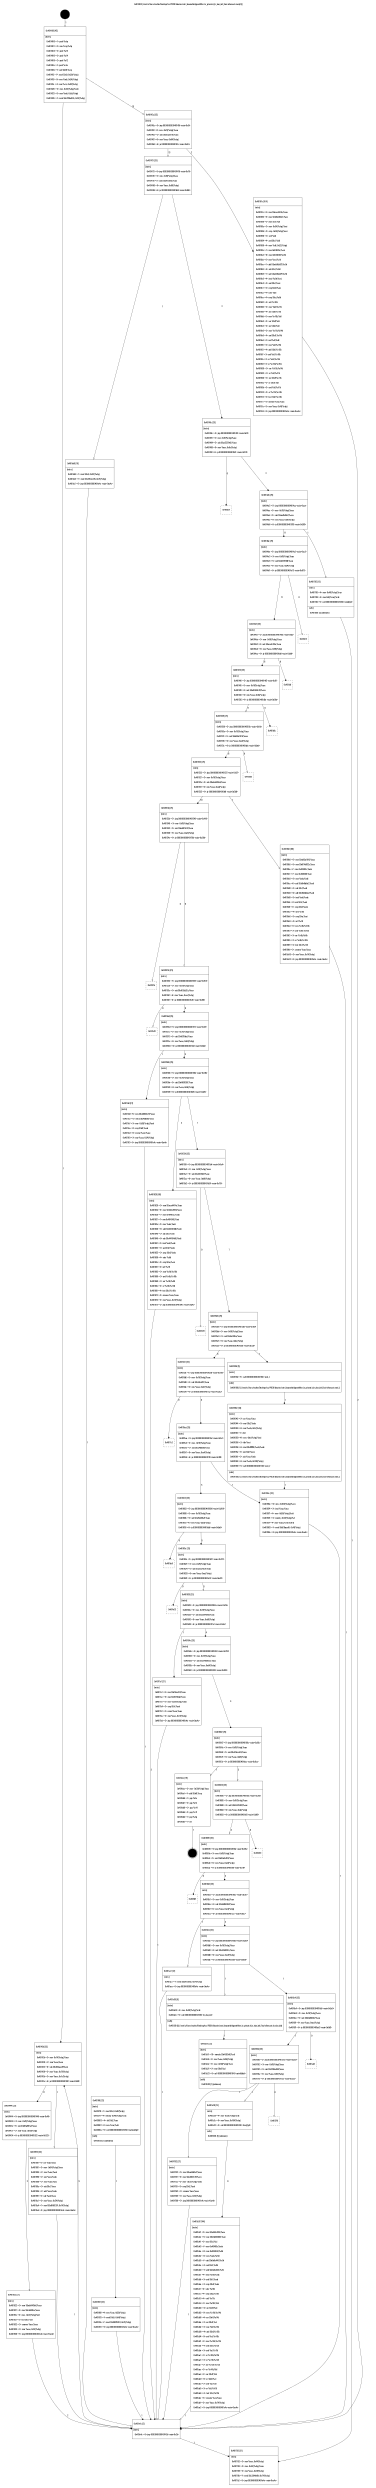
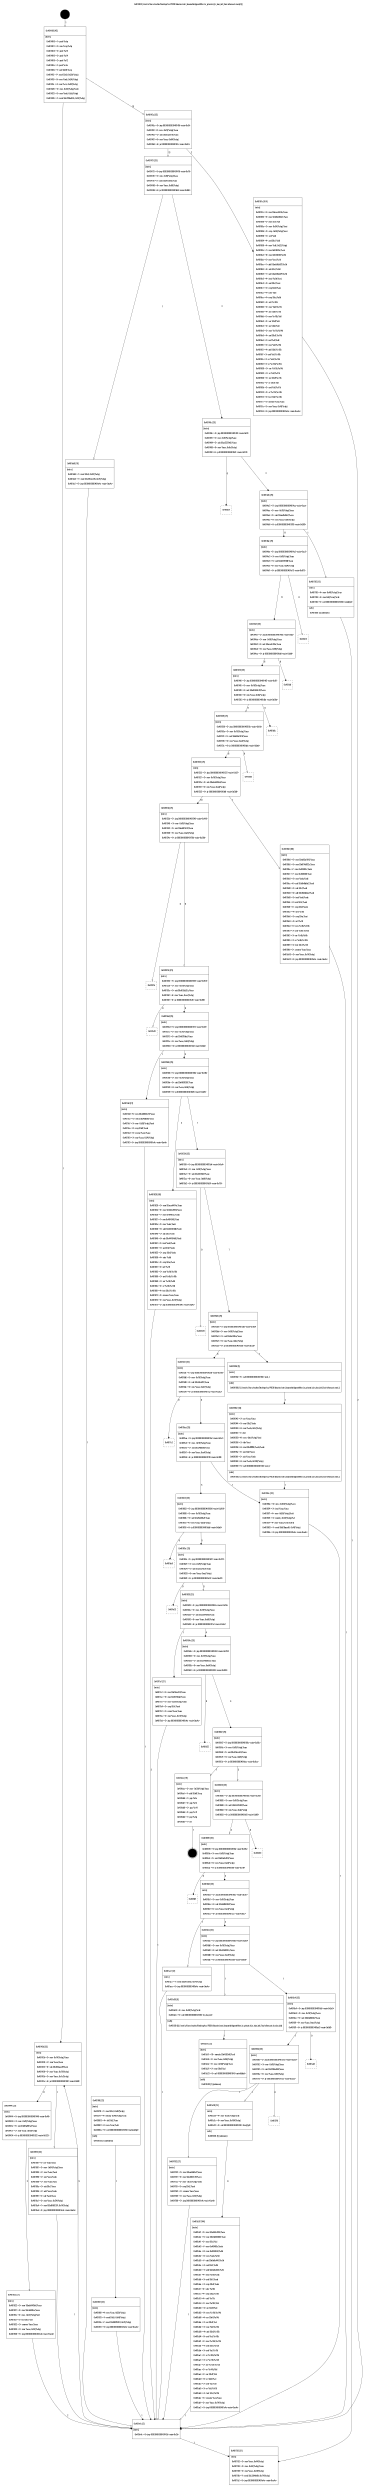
none -> (205, 1747)
